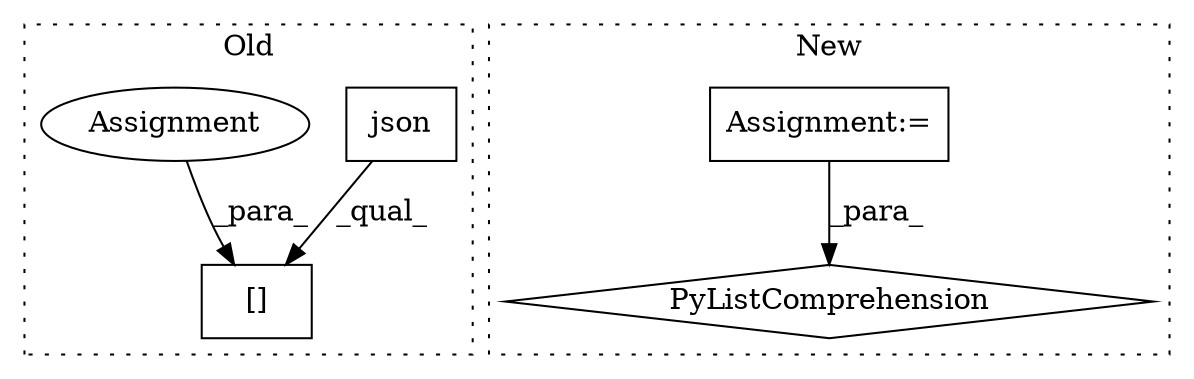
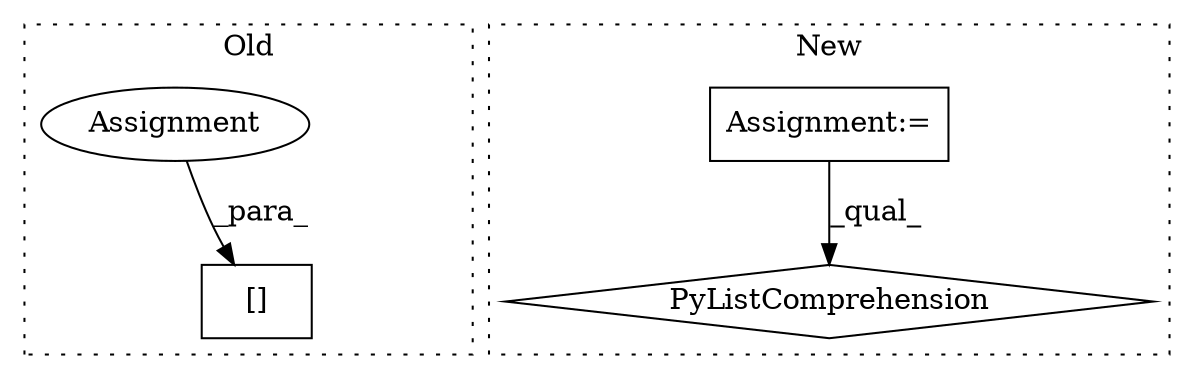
(401, 124) -> none
(876, 213) -> (876, 213)
